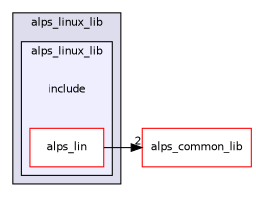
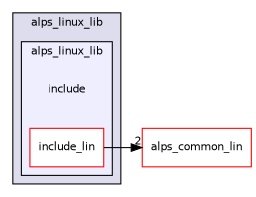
(67, 148) -> (67, 148)
(197, 148) -> (197, 148)
